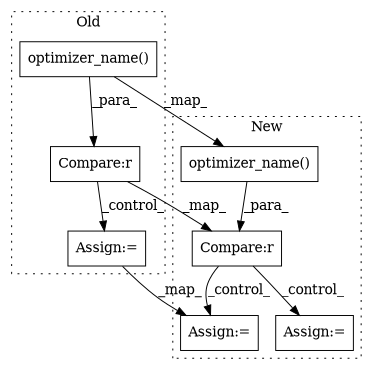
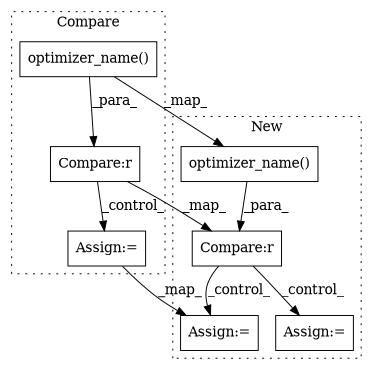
(88, 23) -> (88, 23)
